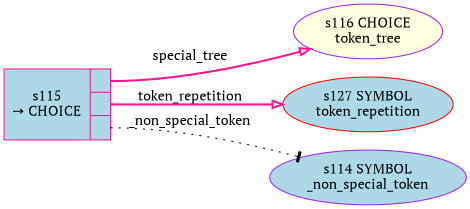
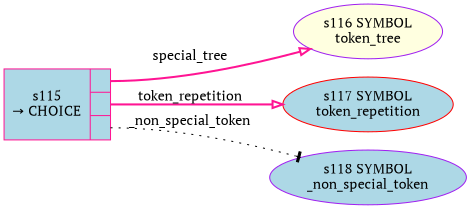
(368, 31) -> (368, 31)
(368, 104) -> (368, 104)
(368, 177) -> (368, 177)
